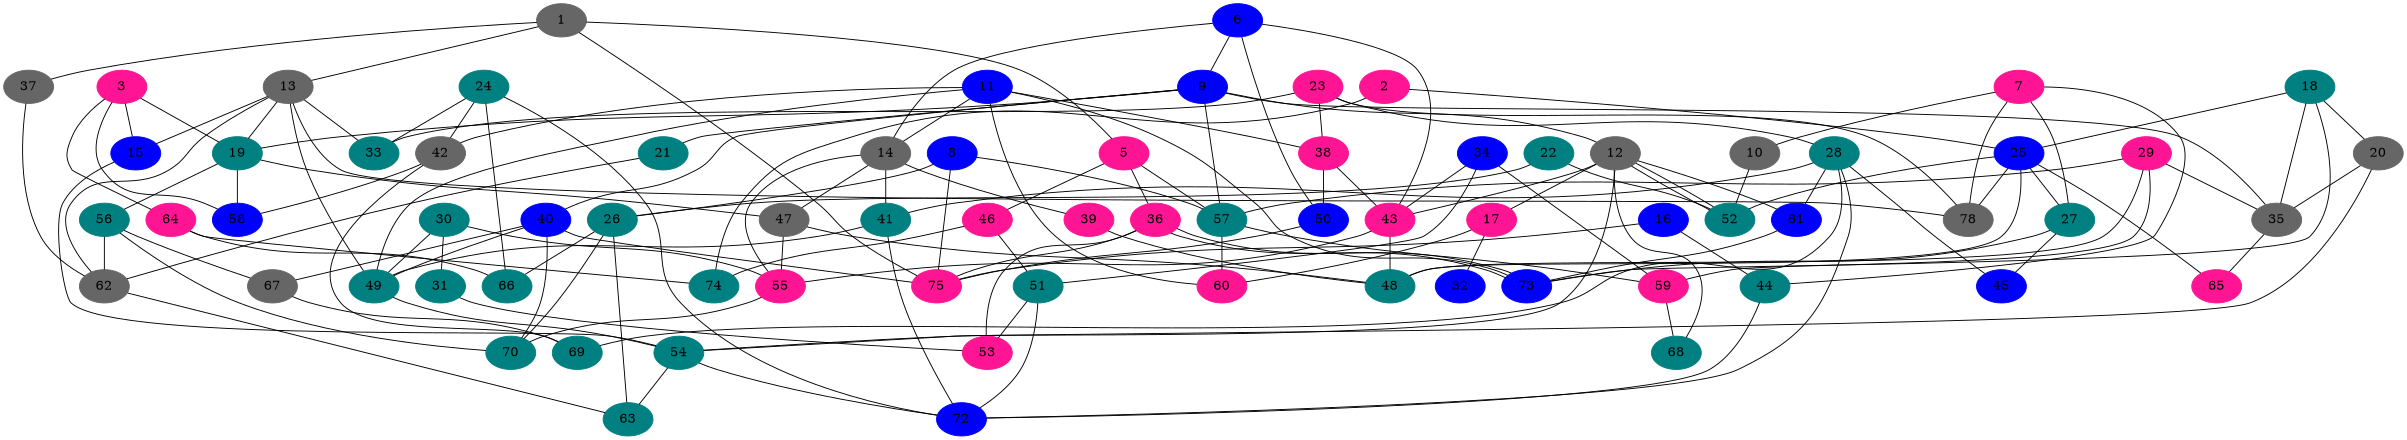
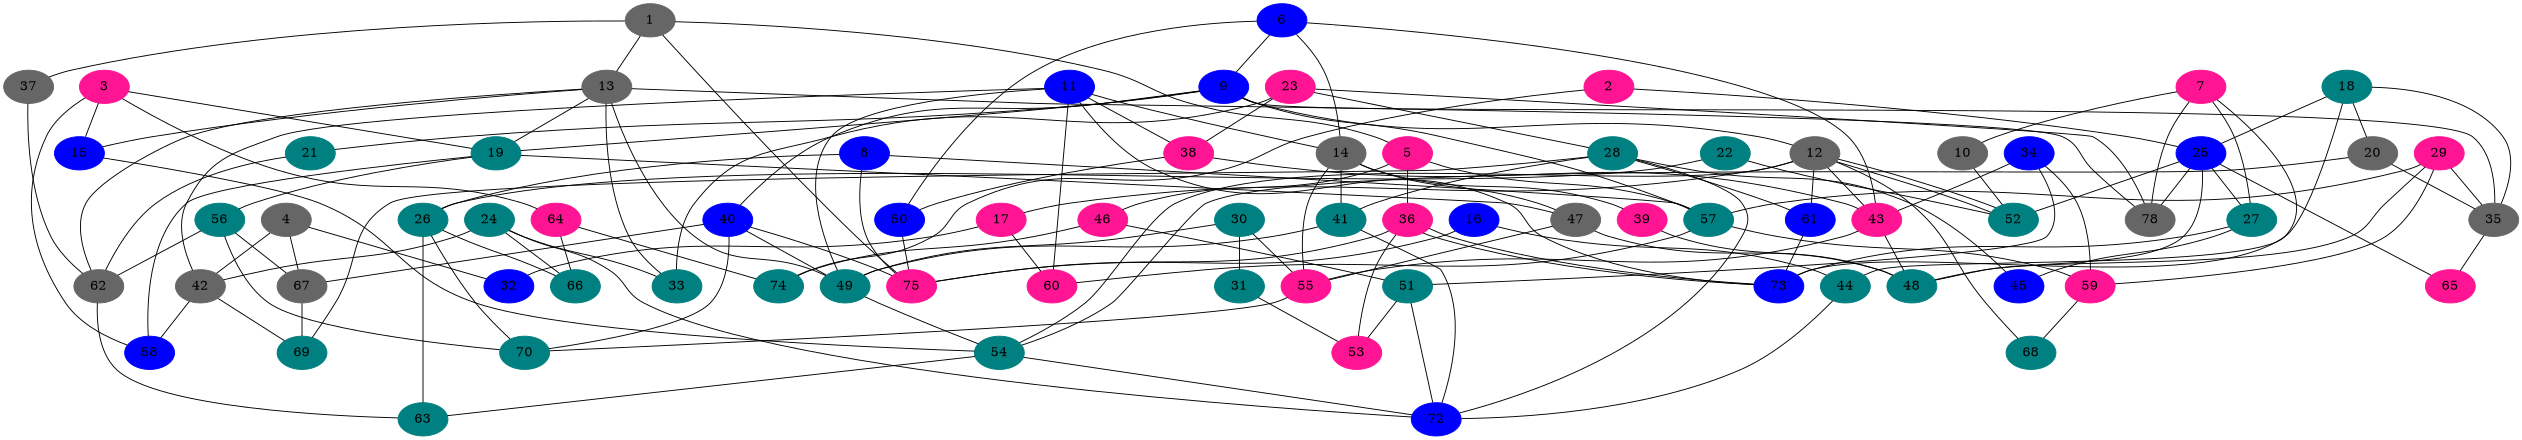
none -> (286, 220)
